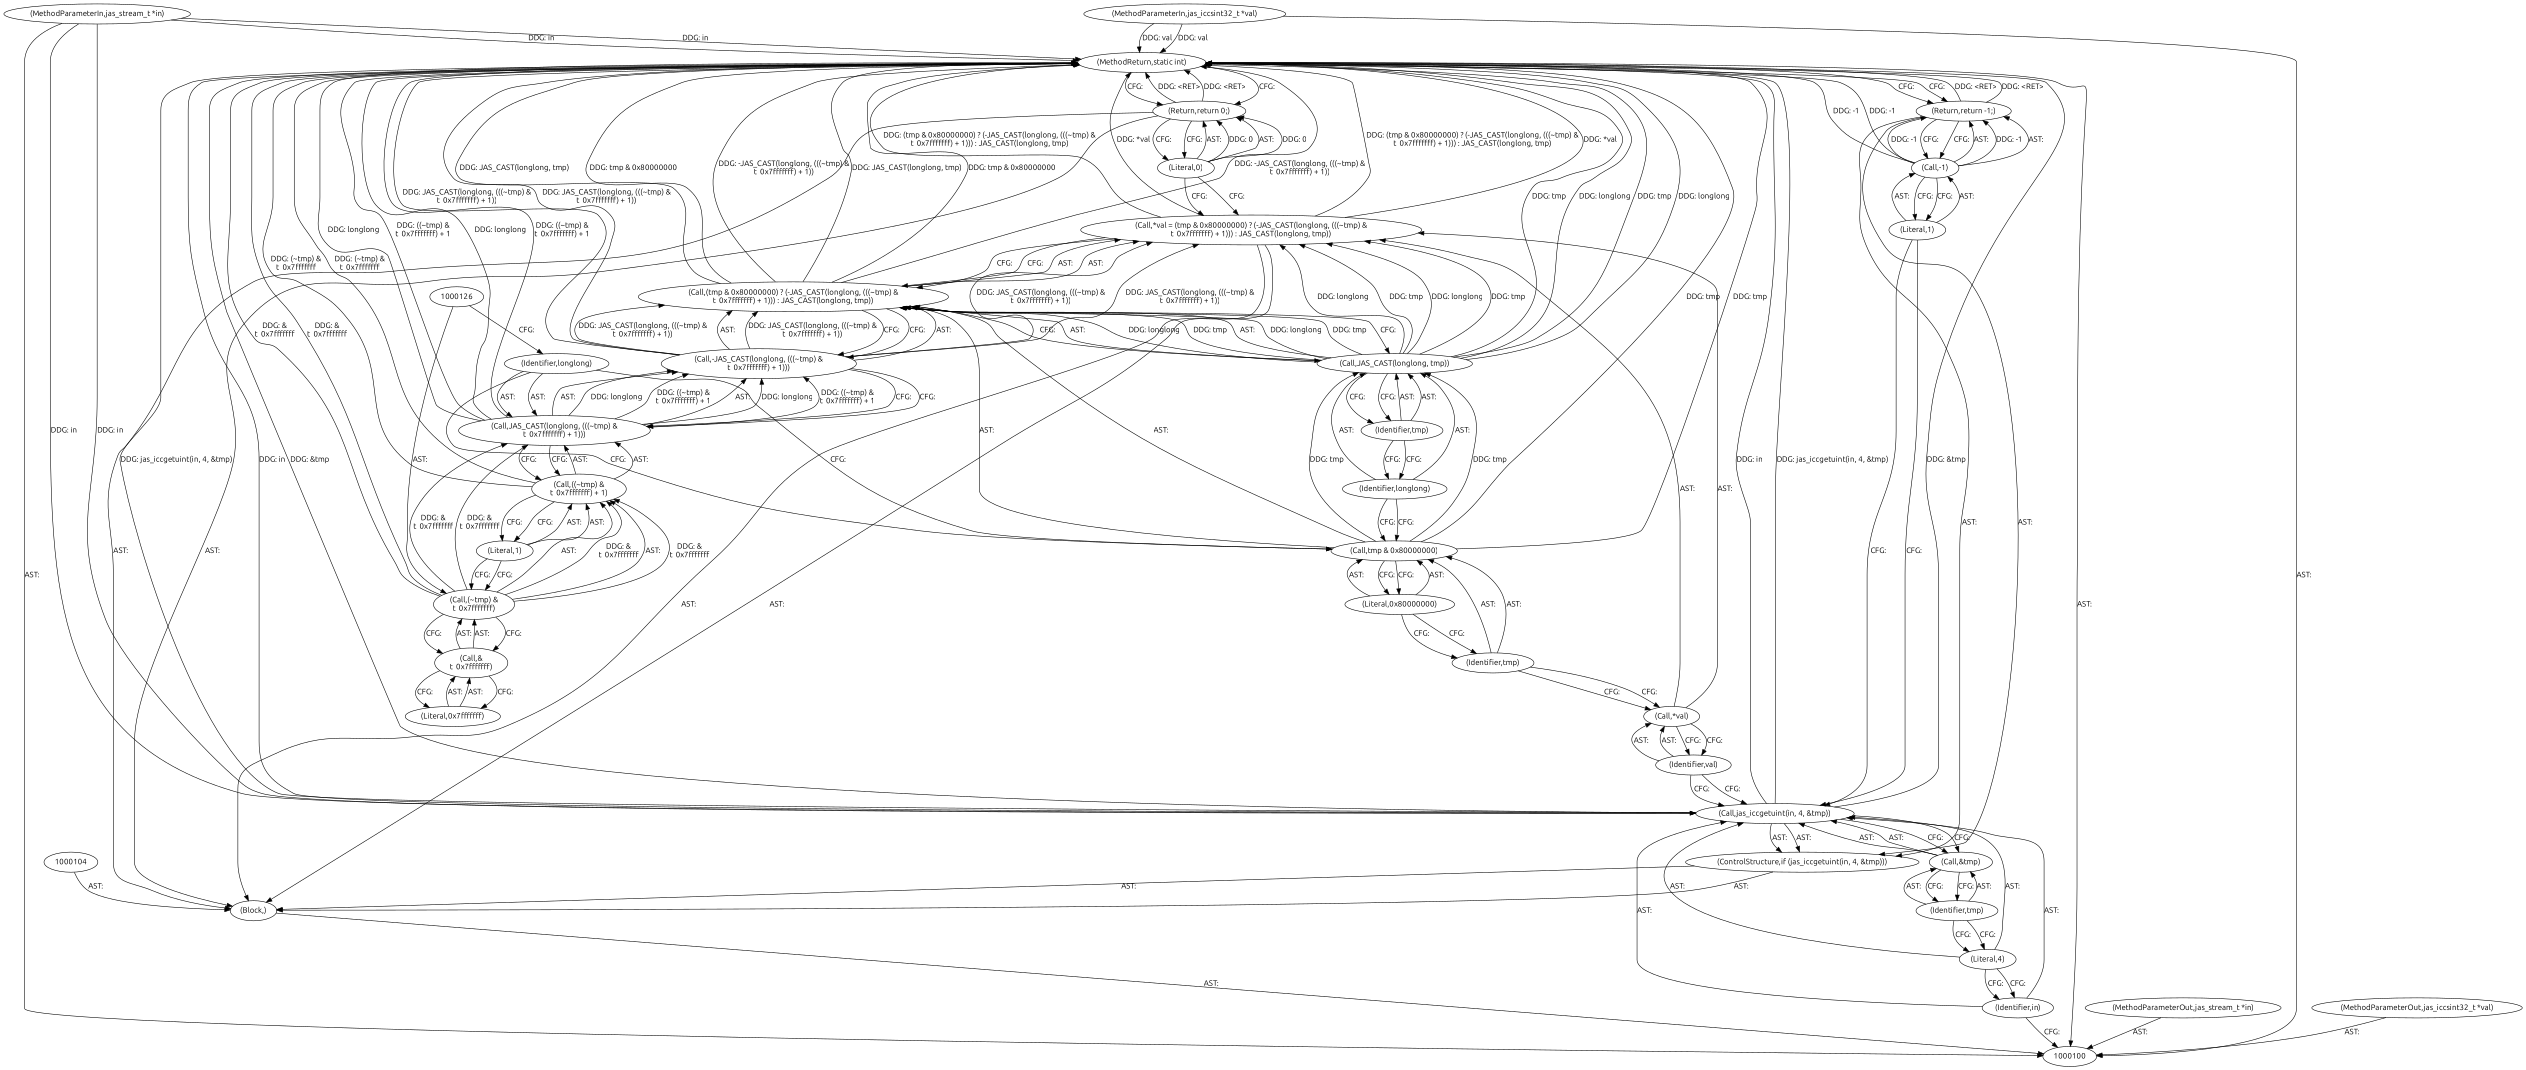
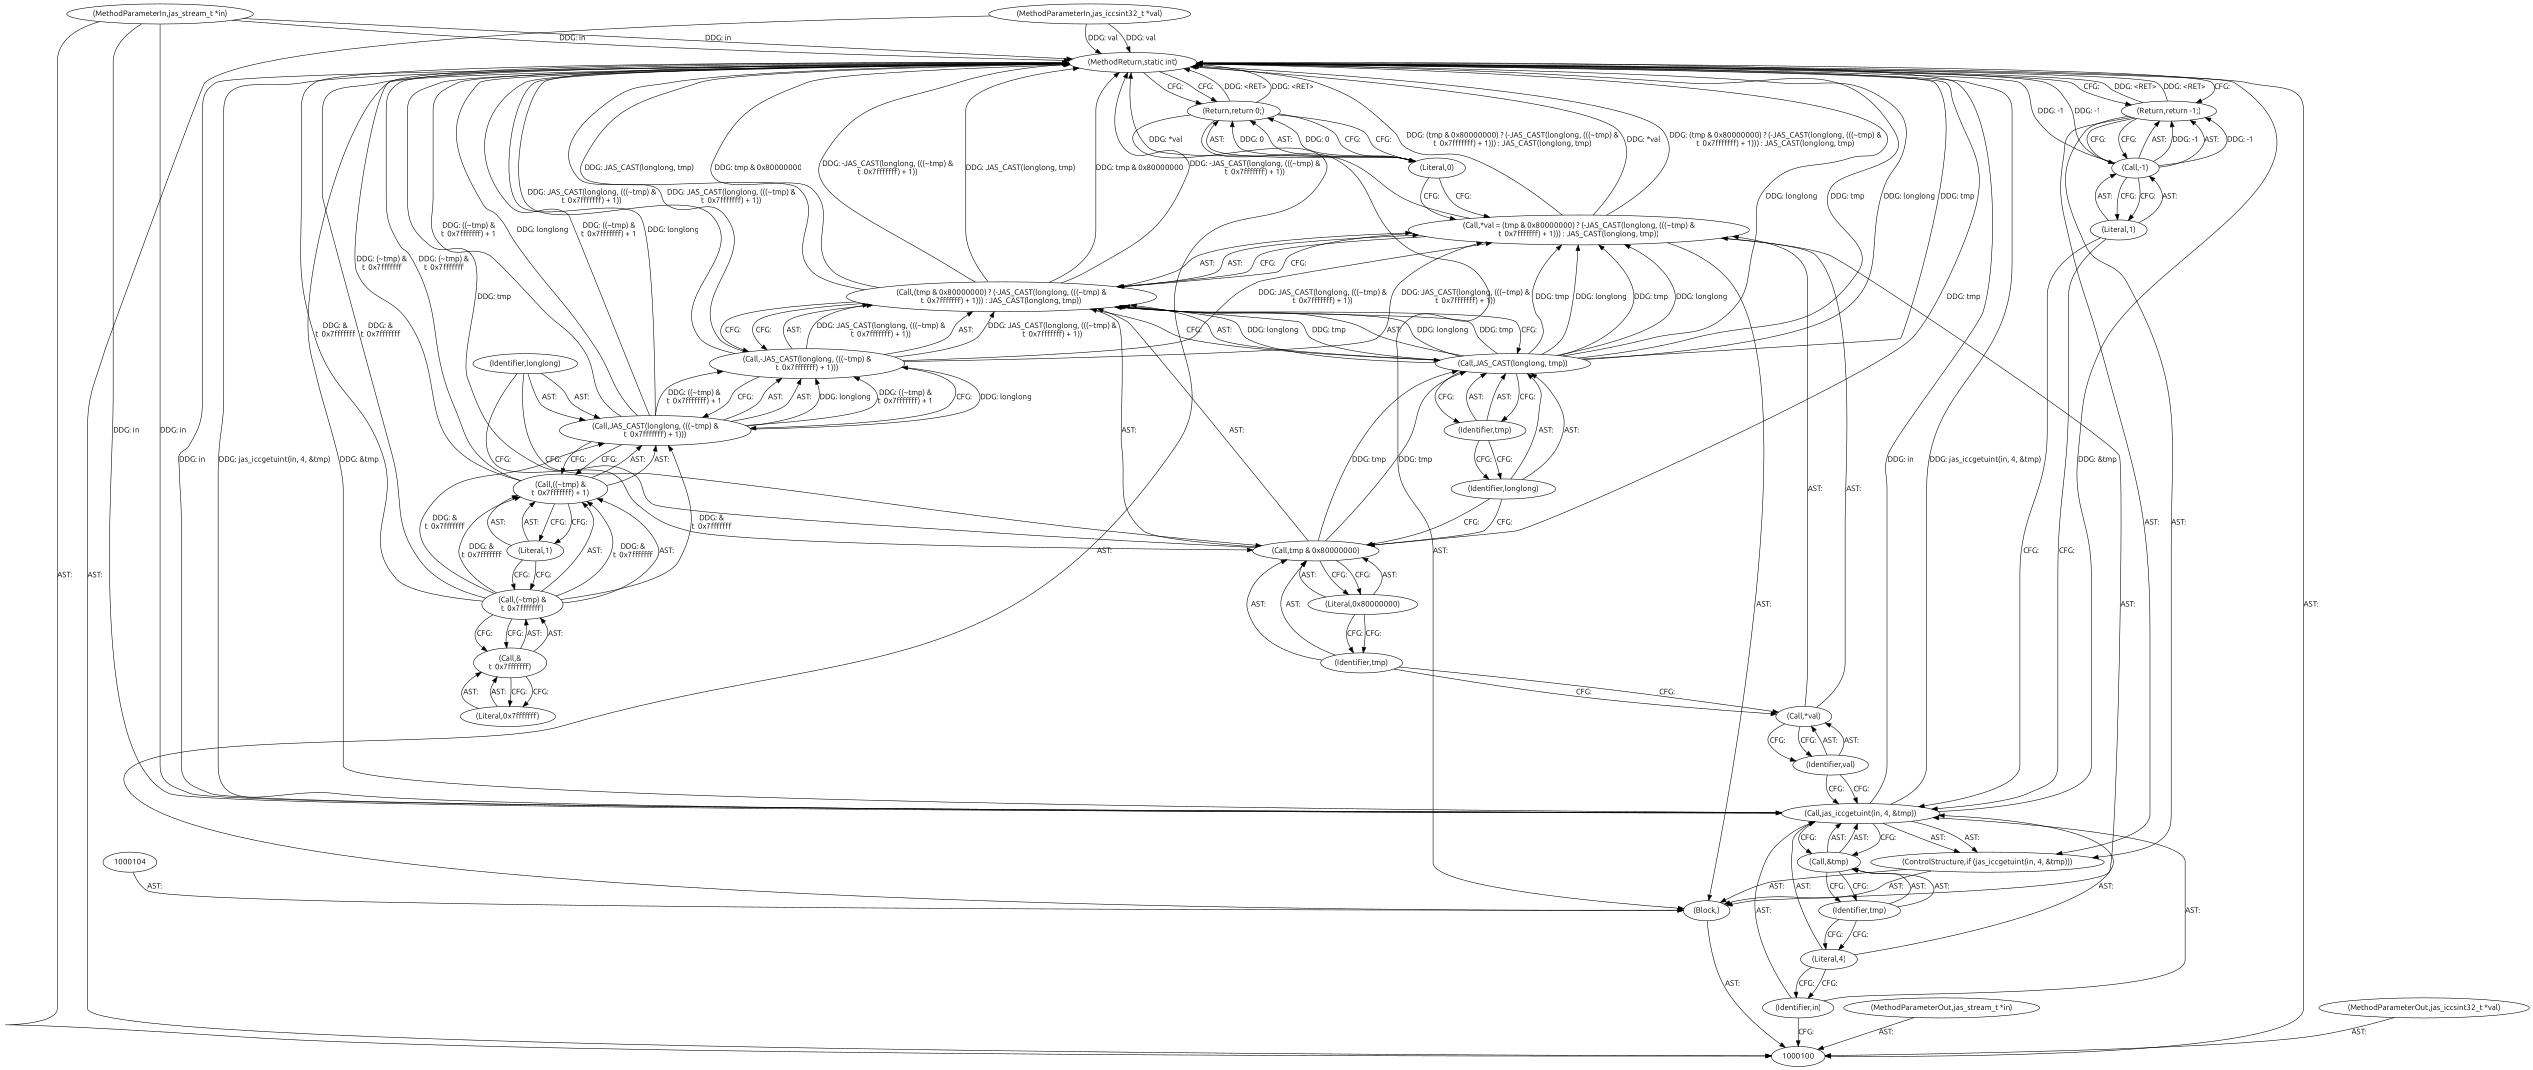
(457, 297) -> none
